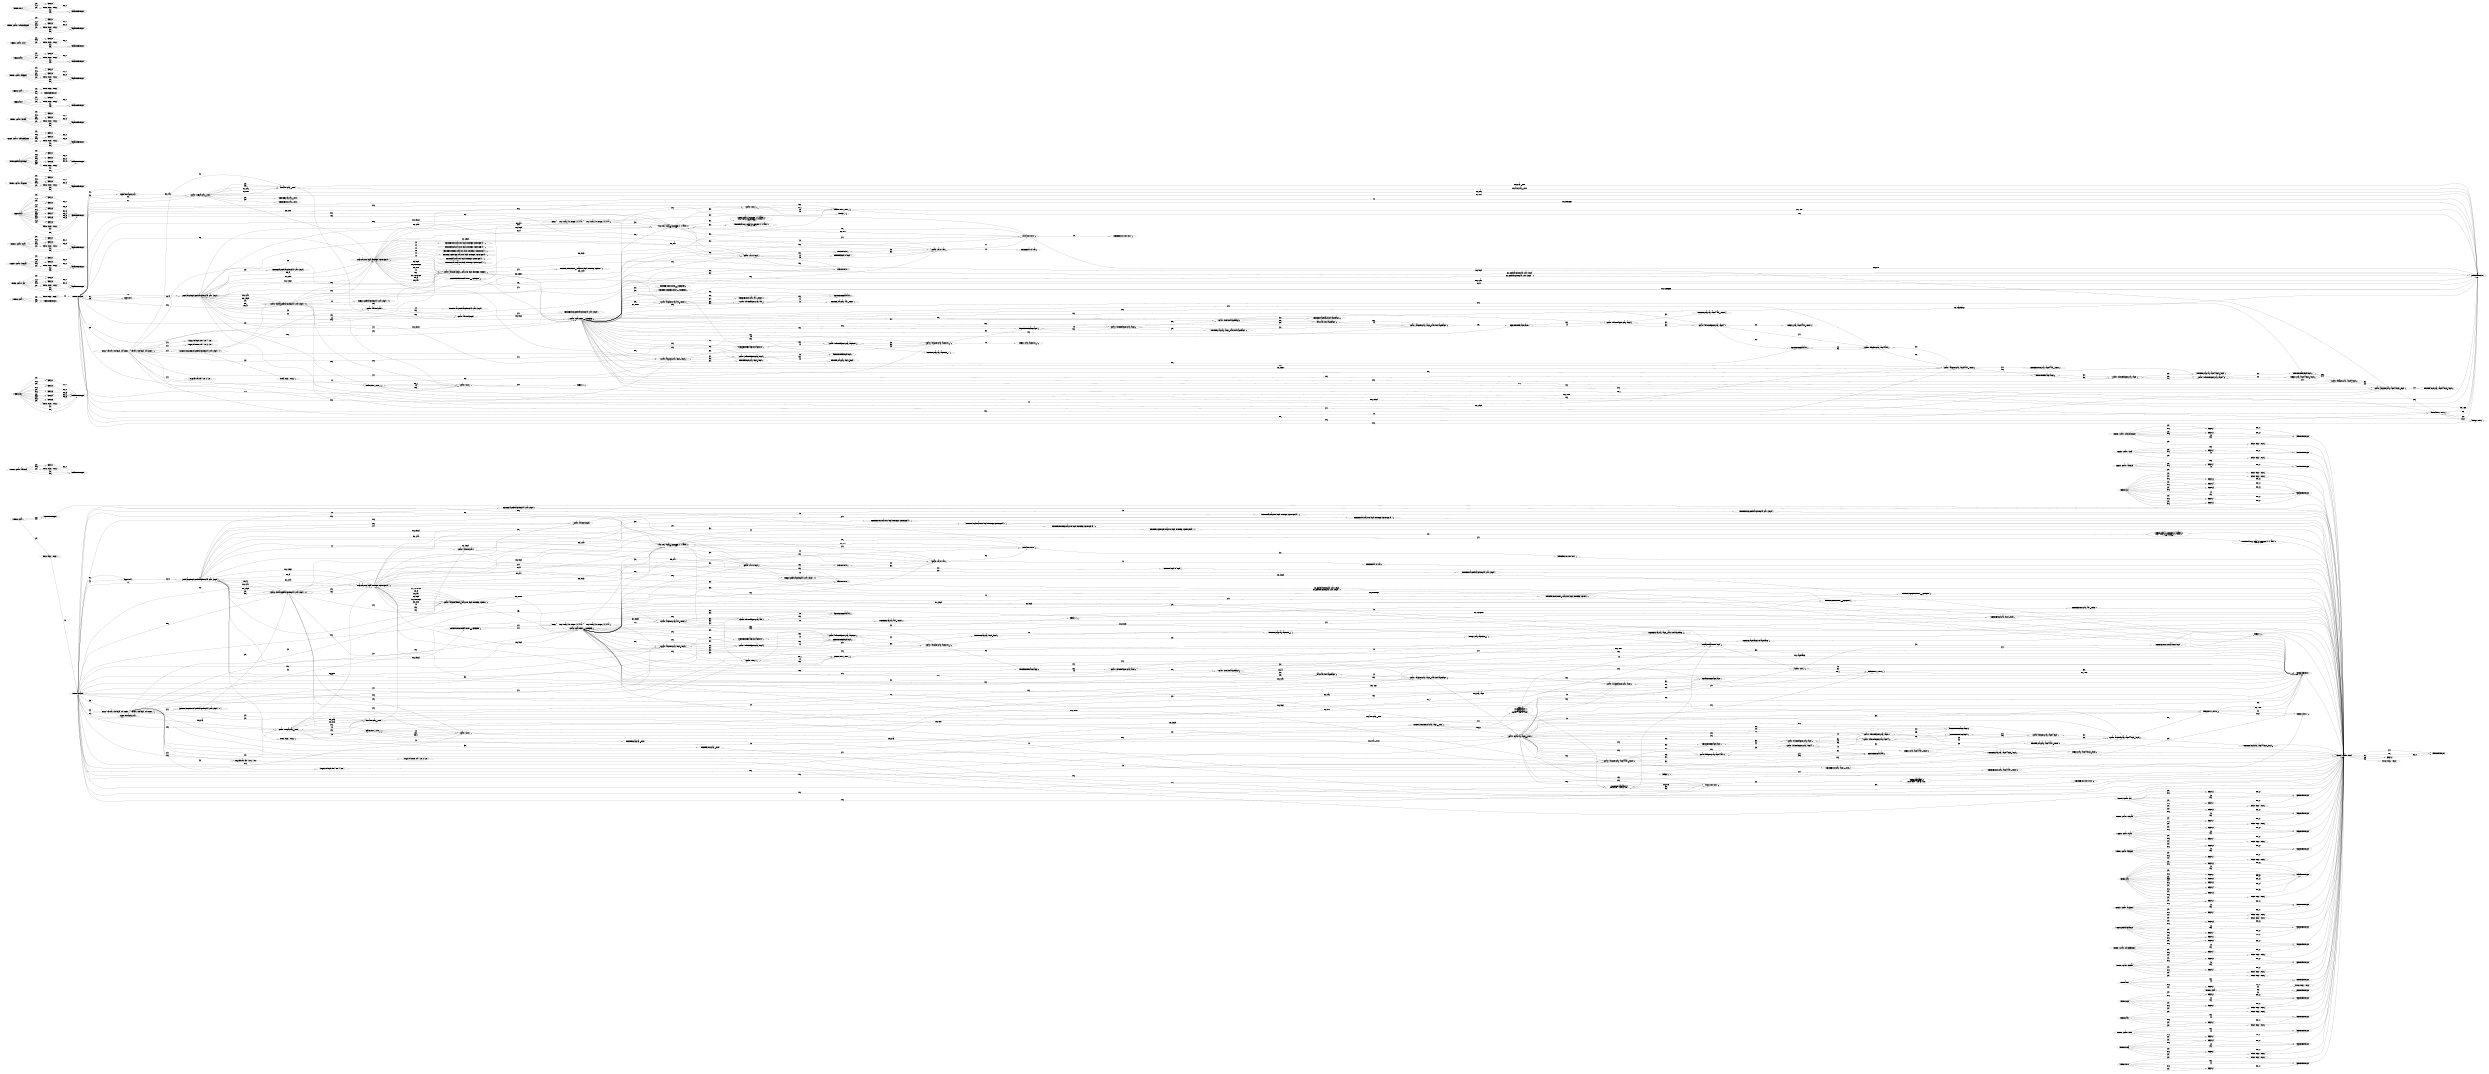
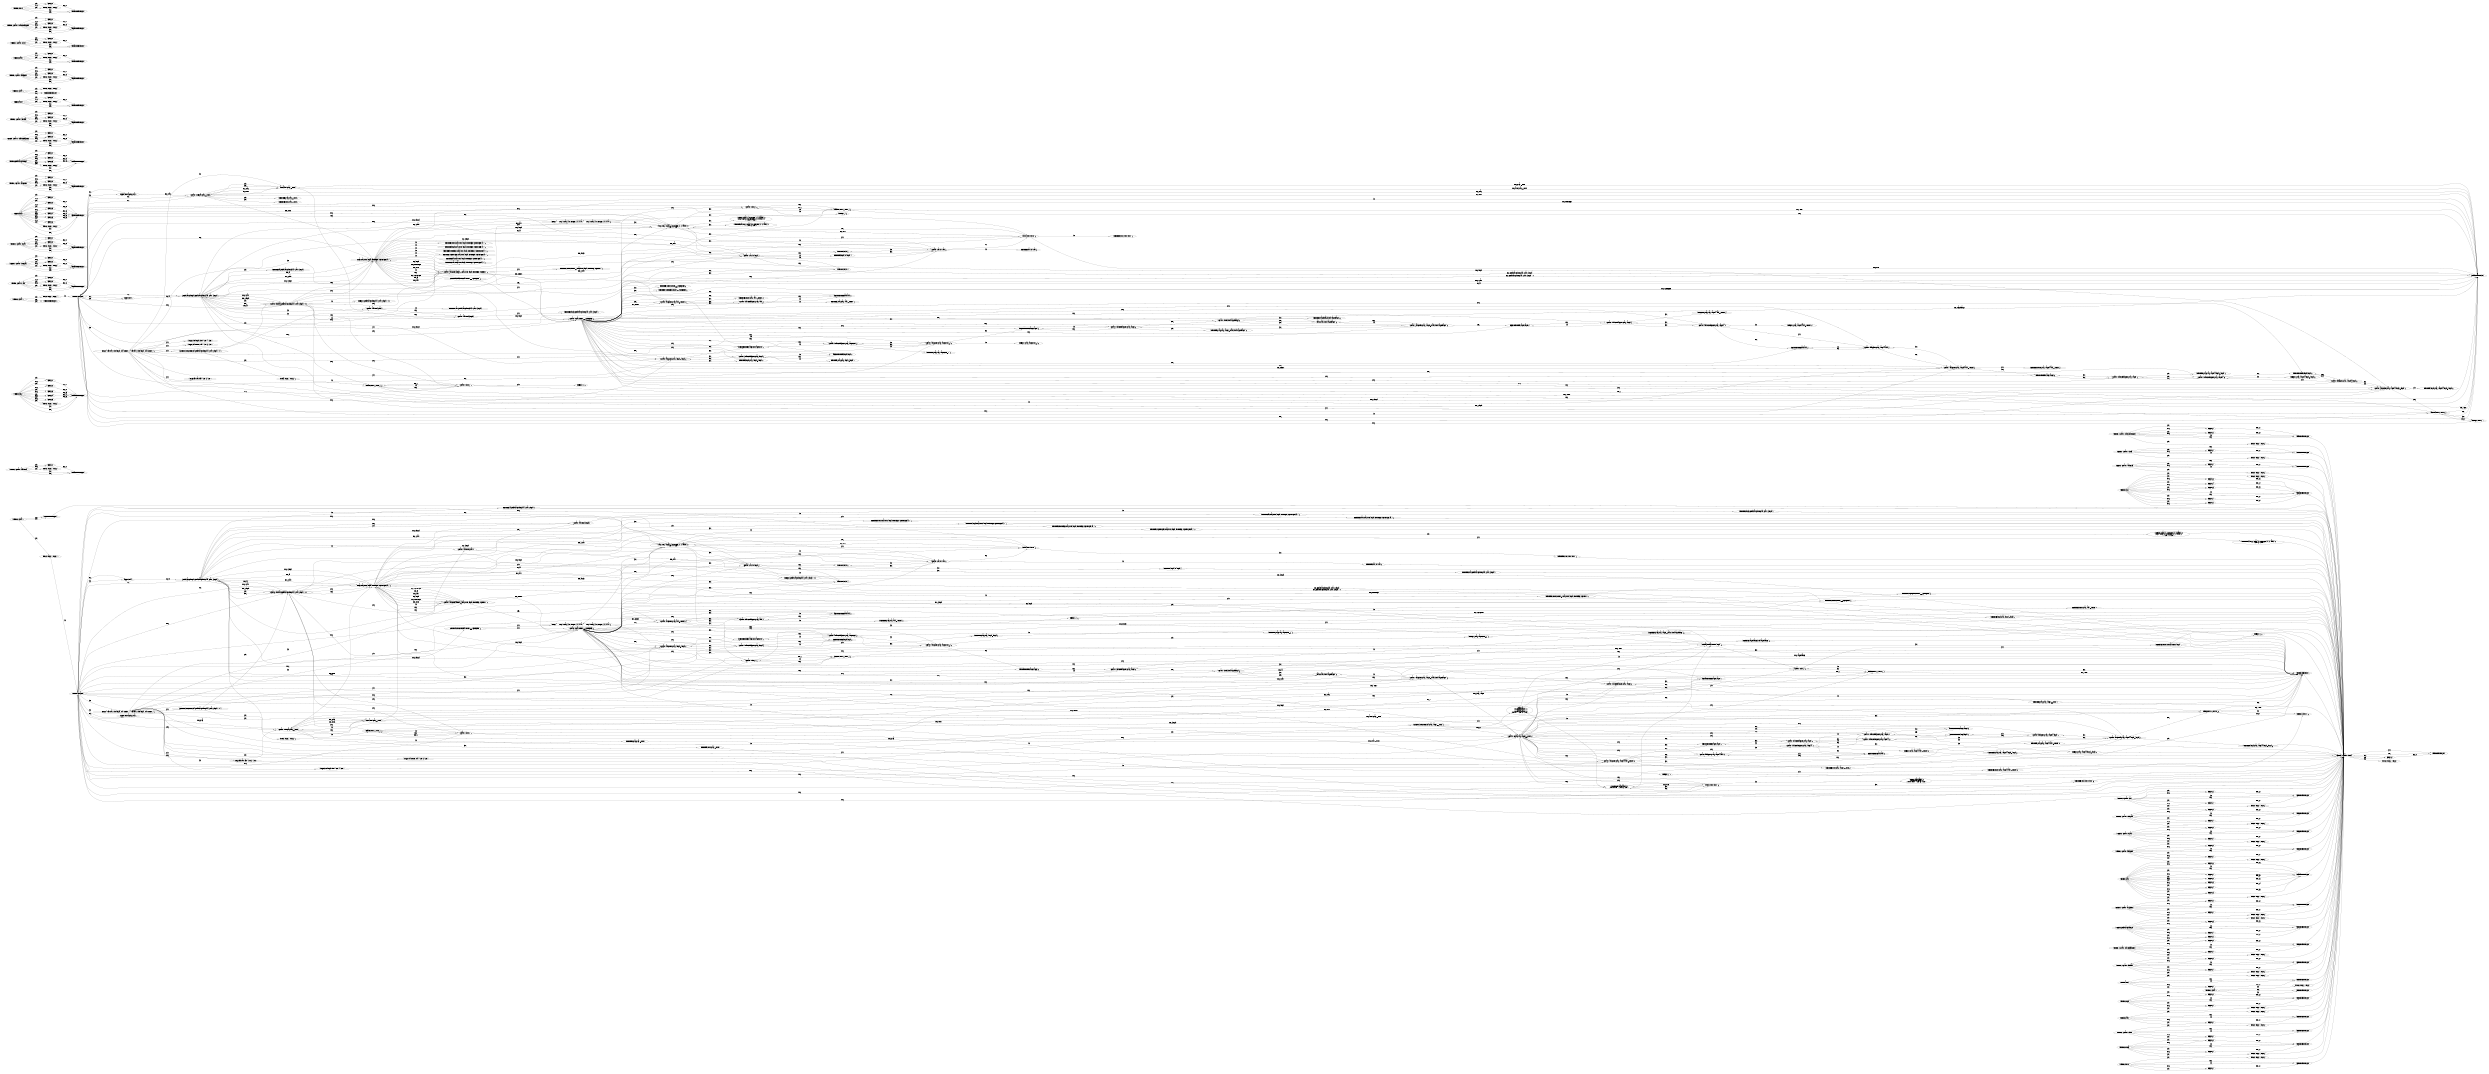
none -> (2045, 702)
